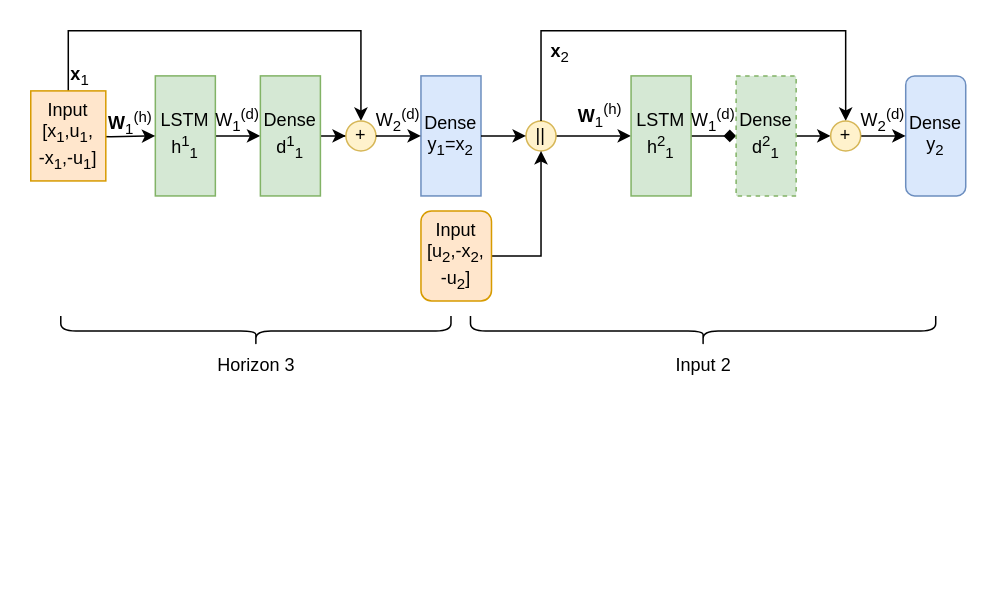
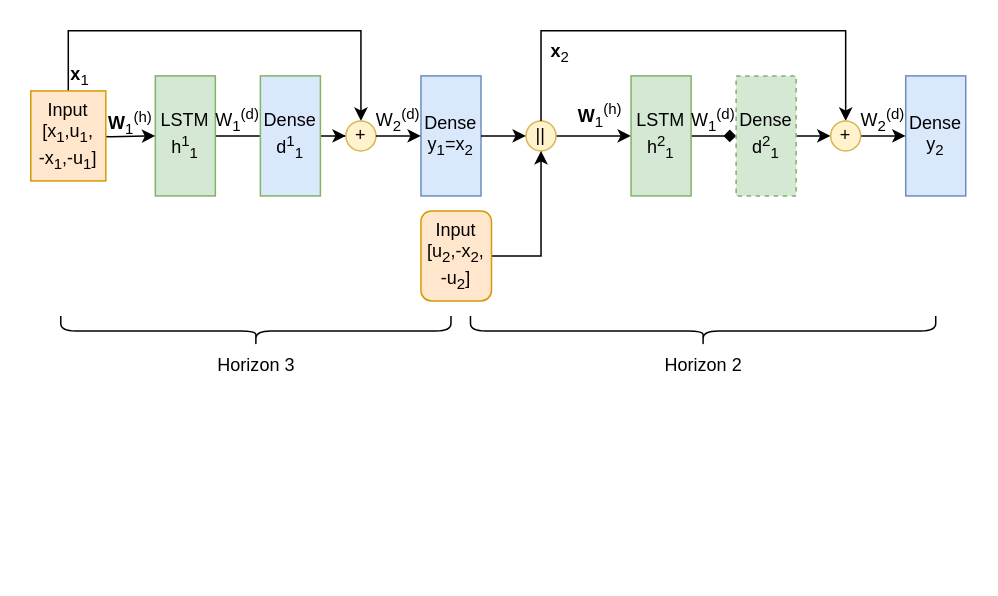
(249, 136) -> (252, 136)
(290, 136) -> (290, 136)
(935, 136) -> (935, 136)
(704, 365) -> (704, 365)
